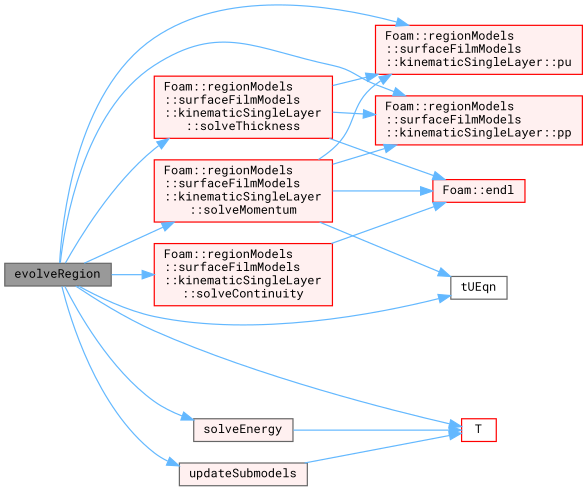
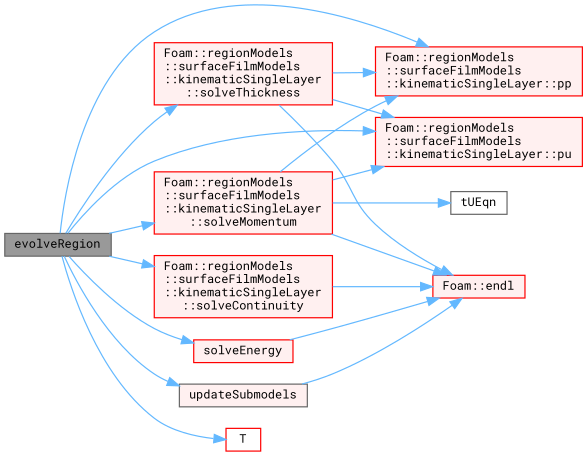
(257, 324) -> none
(243, 430) -> (243, 351)
(371, 430) -> (359, 321)
(377, 449) -> (380, 351)
